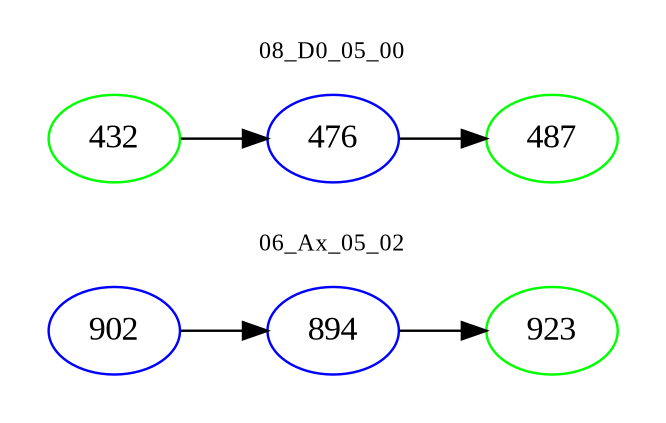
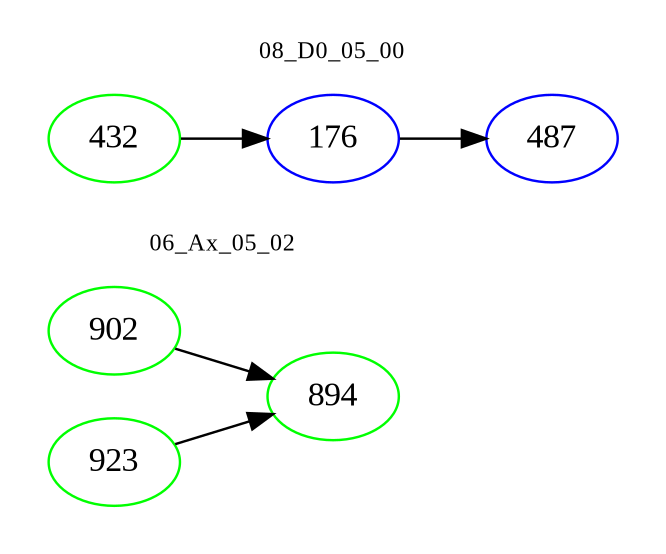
(333, 139) -> (333, 139)
(552, 139) -> (552, 139)
(114, 331) -> (114, 331)
(333, 331) -> (333, 396)
(431, 331) -> (212, 433)
